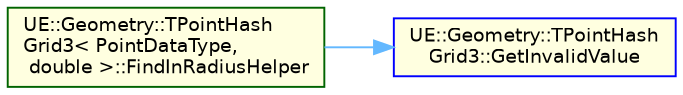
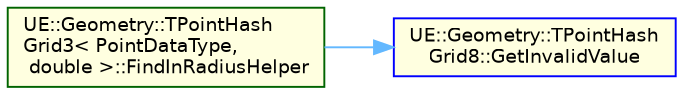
(535, 47) -> (535, 47)
